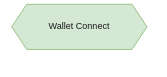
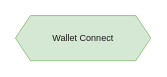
(79, 27) -> (83, 38)
